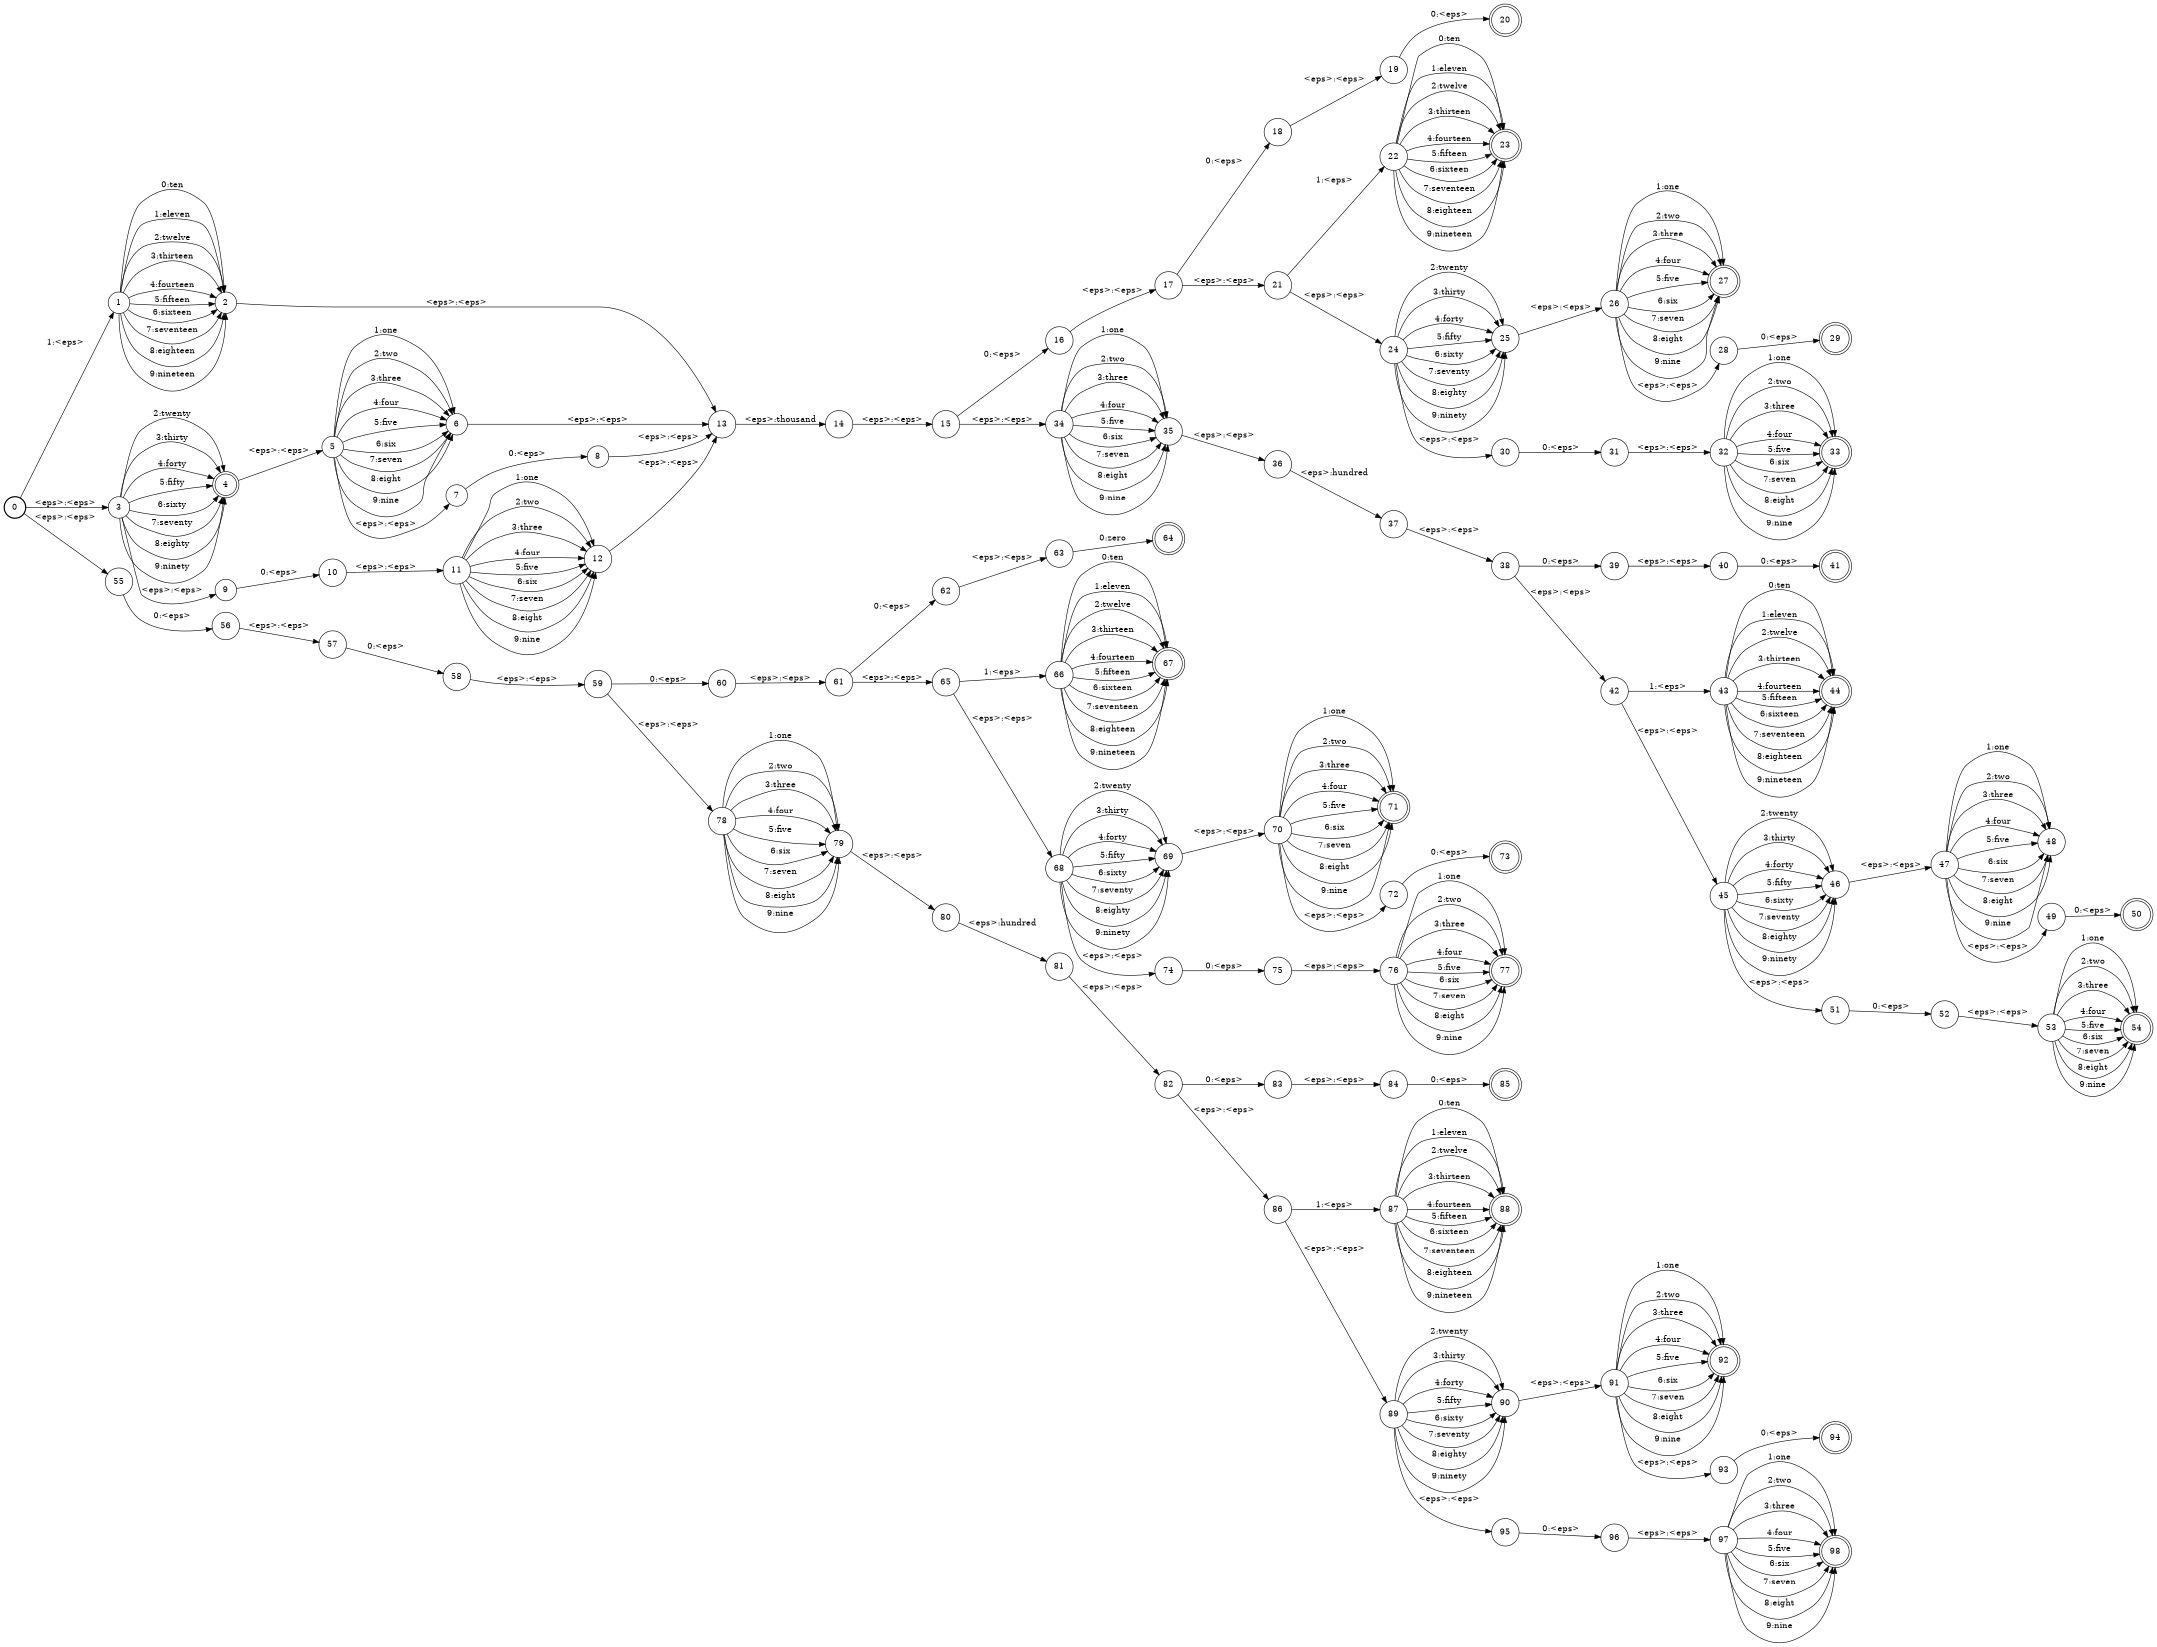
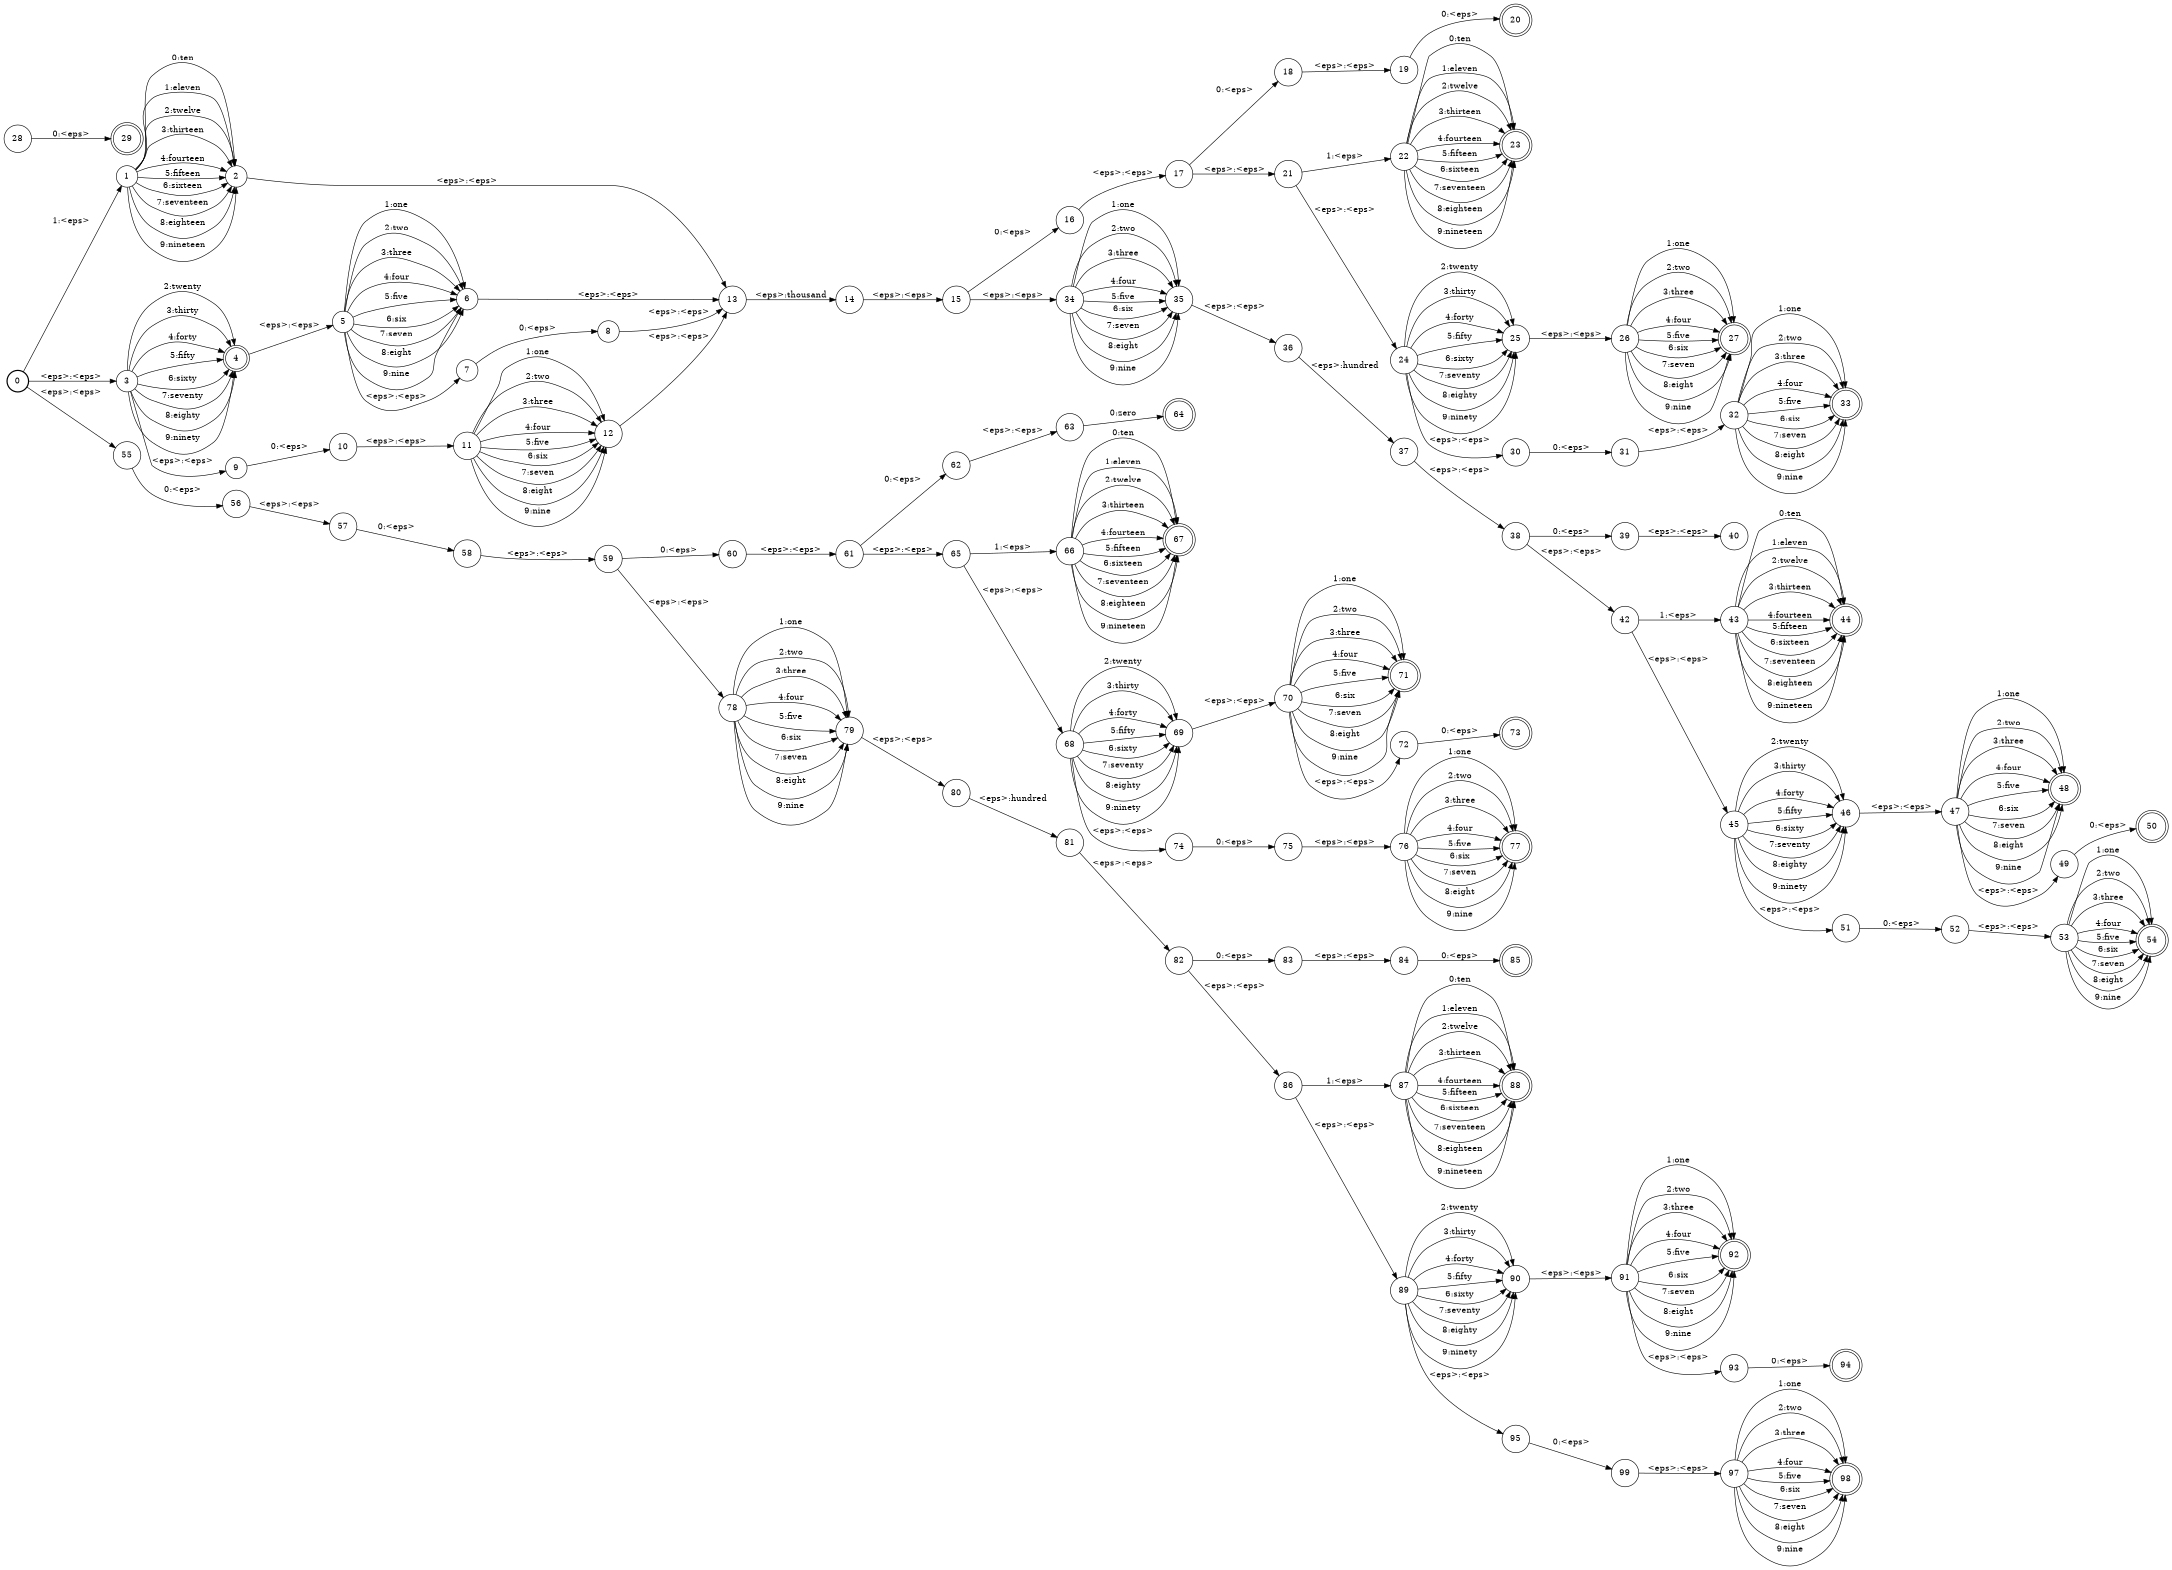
(1645, 395) -> none
(1835, 566) -> none
(2052, 842) -> (2064, 789)
(1615, 1538) -> (1625, 1473)
